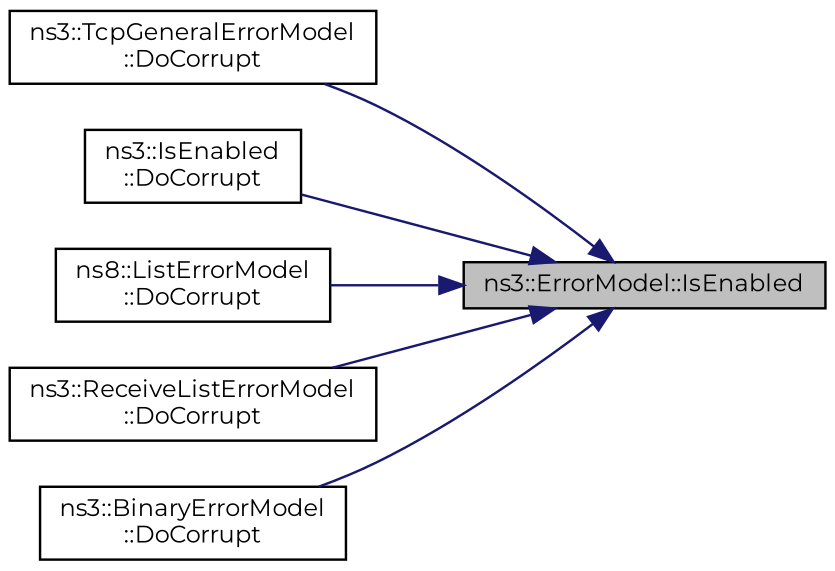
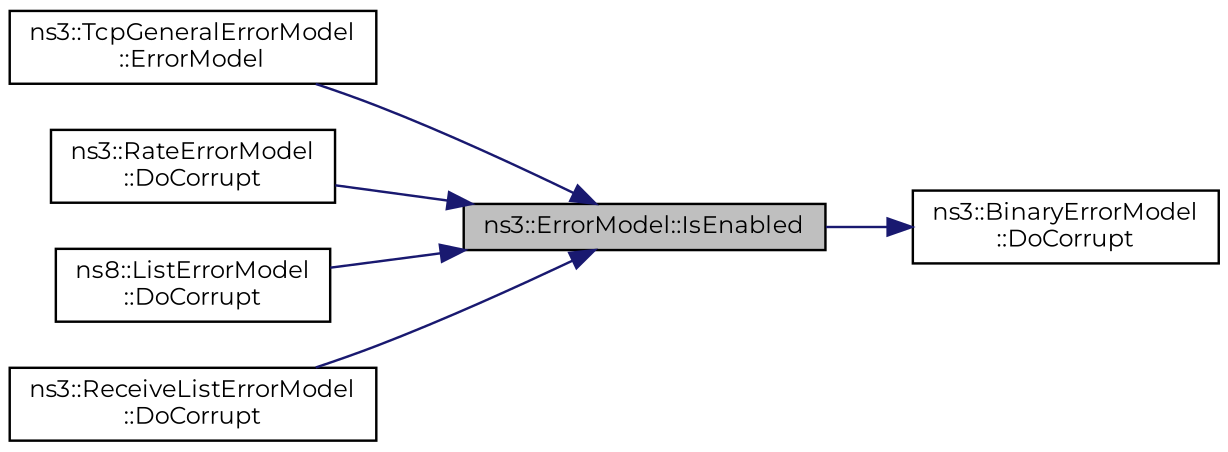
(193, 47) -> (193, 47)
(193, 166) -> (193, 166)
(462, 415) -> (857, 227)
